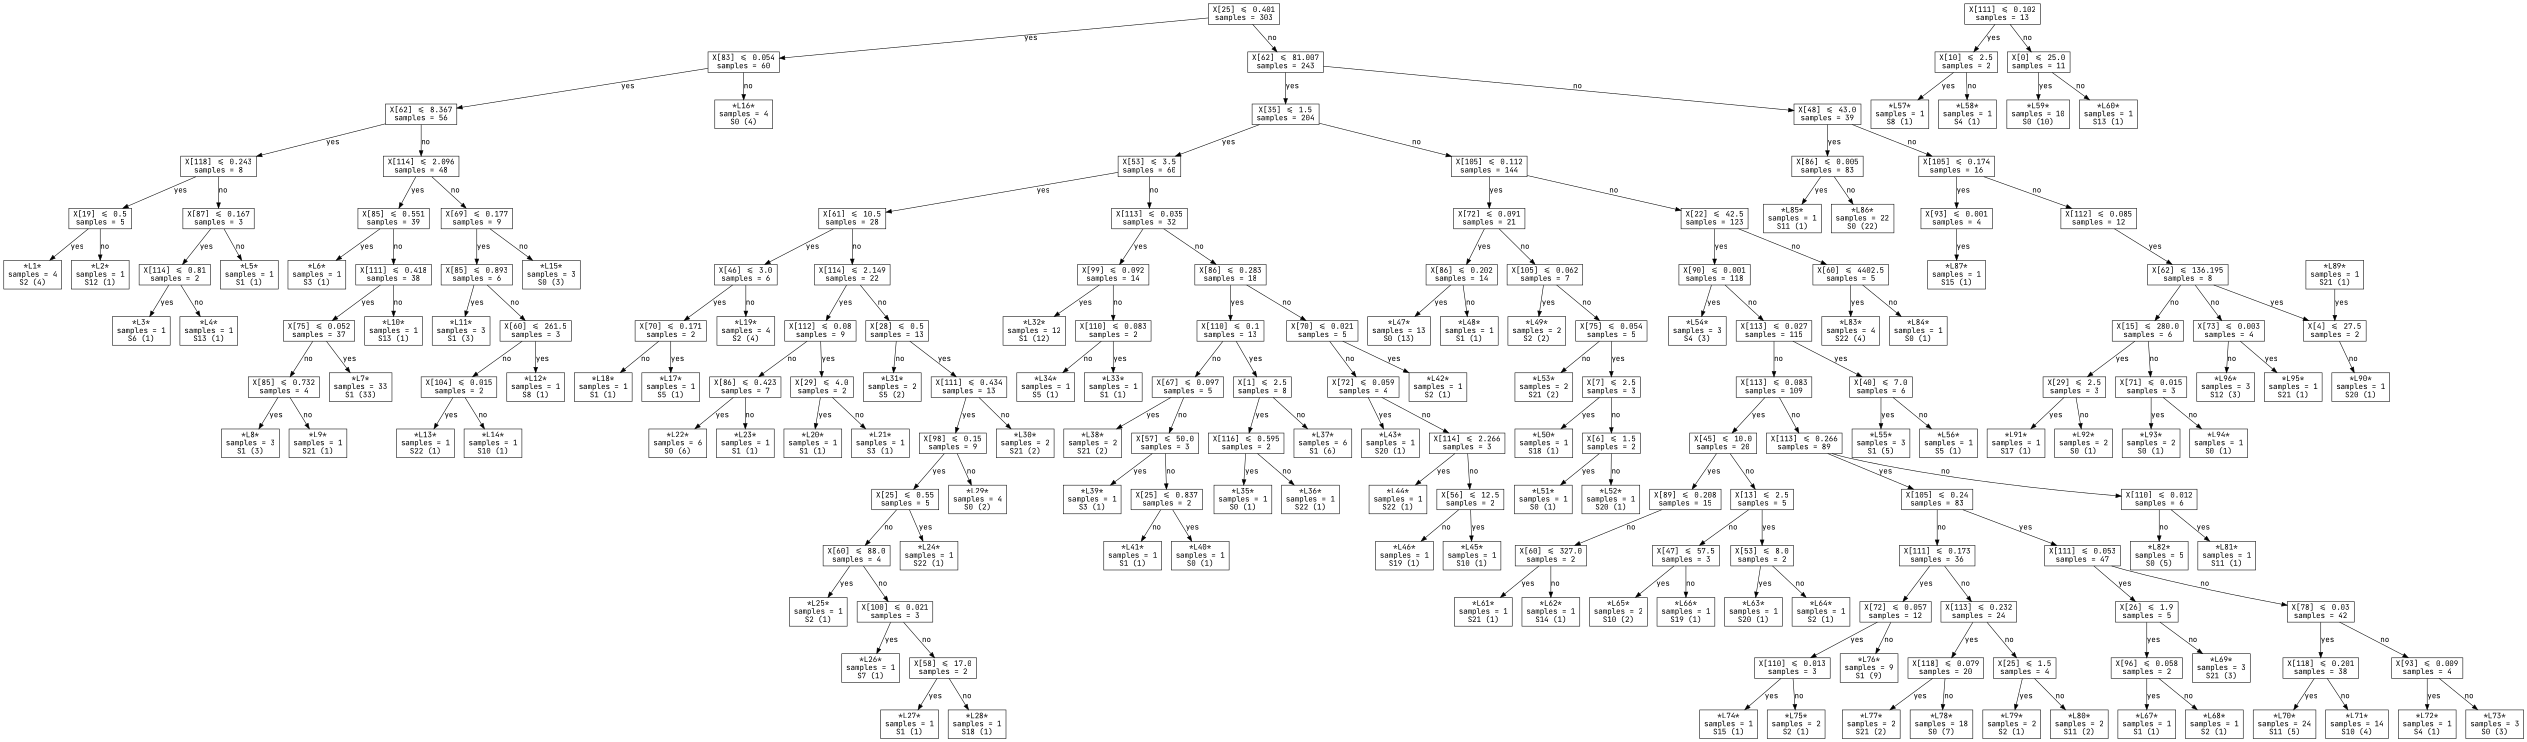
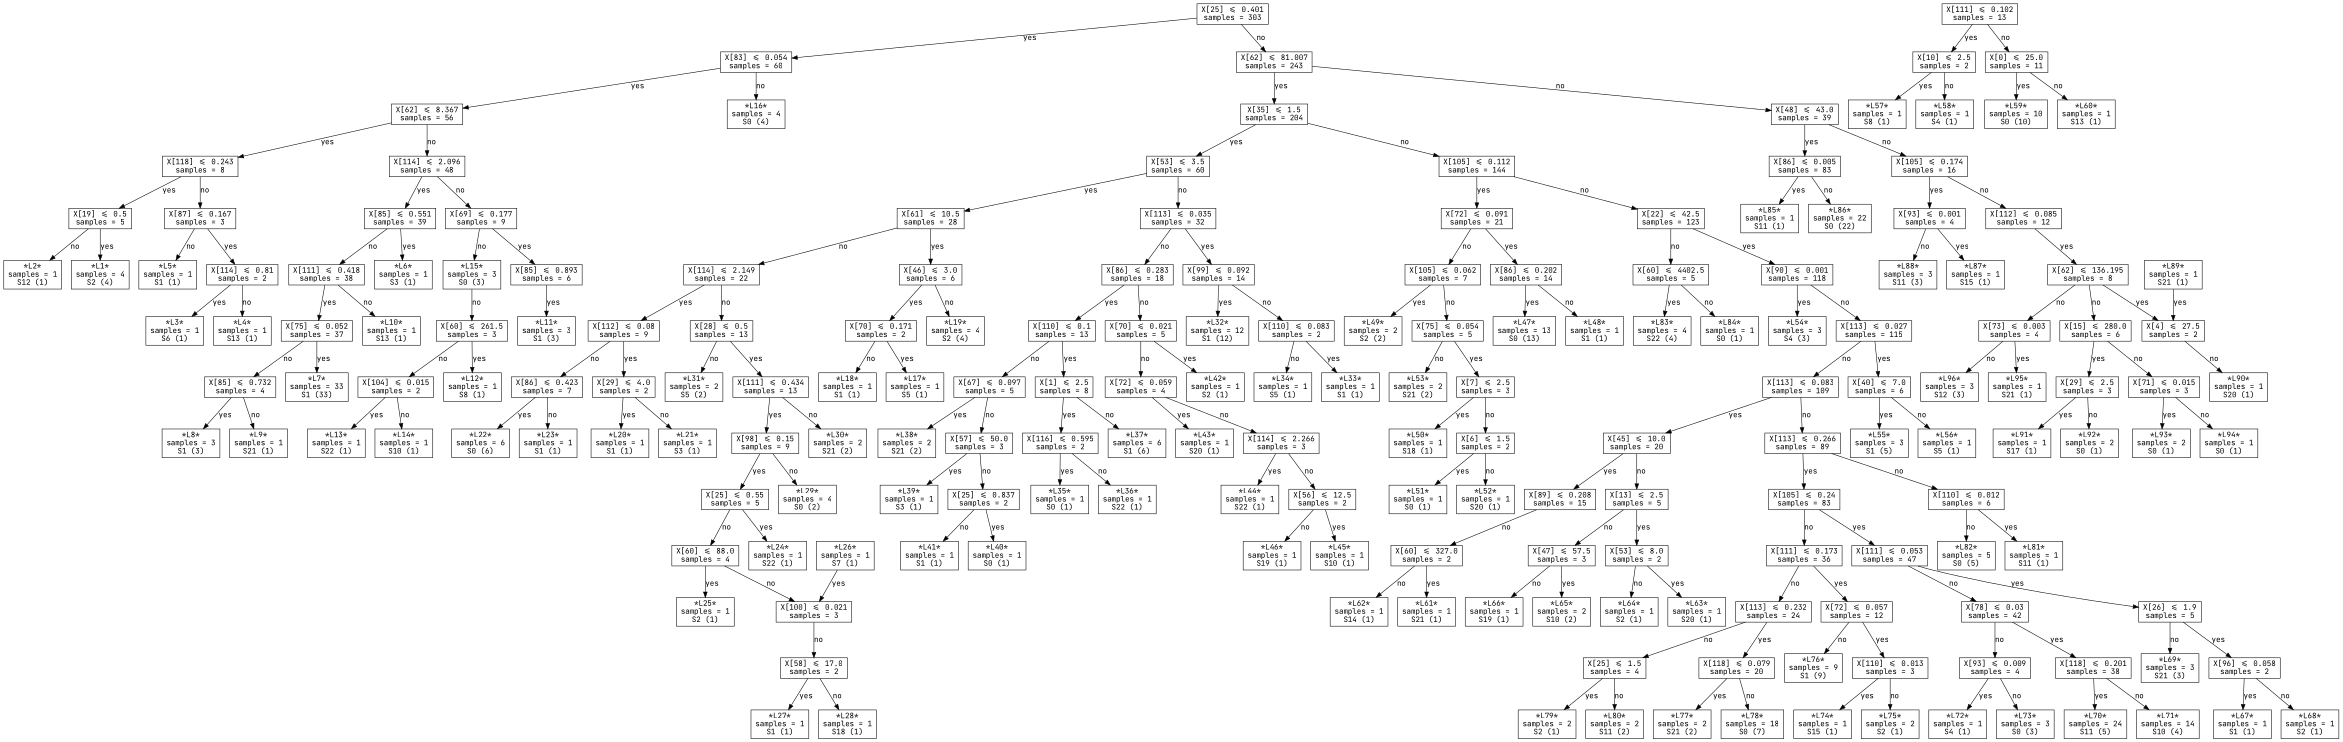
none -> (1908, 275)
(504, 301) -> (472, 302)
(885, 635) -> (830, 583)
